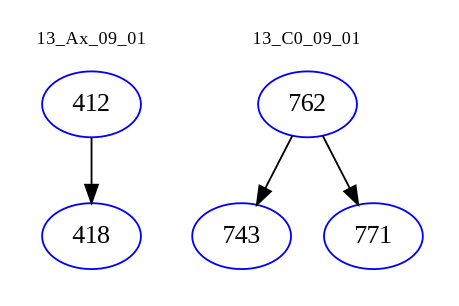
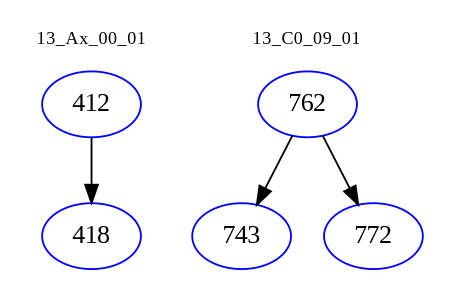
(92, 39) -> (92, 39)
(373, 236) -> (373, 236)
